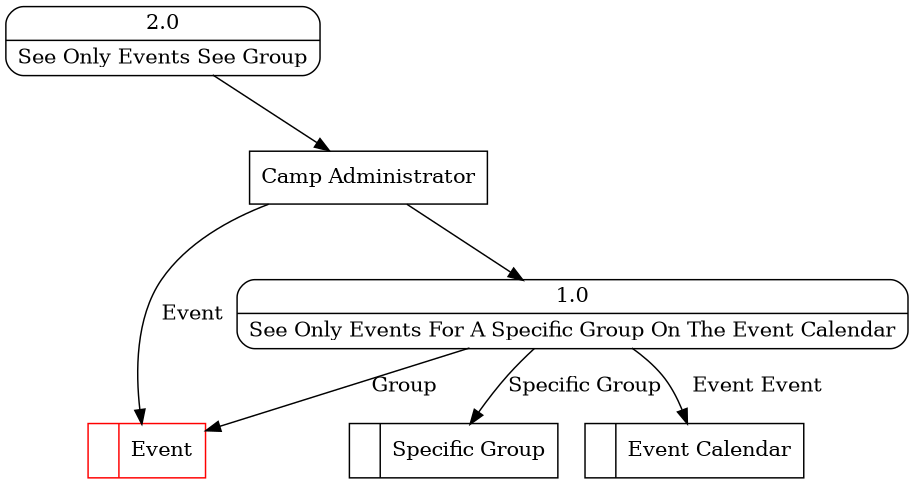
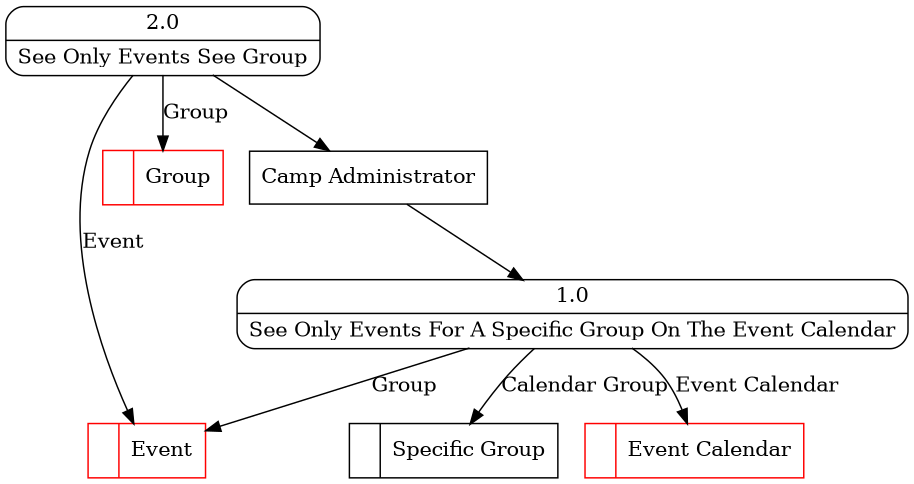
none -> (163, 178)
(161, 280) -> (81, 240)
(585, 386) -> (585, 386)
(758, 386) -> (758, 386)
(694, 451) -> (694, 451)
